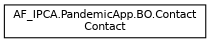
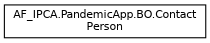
(105, 21) -> (105, 21)
